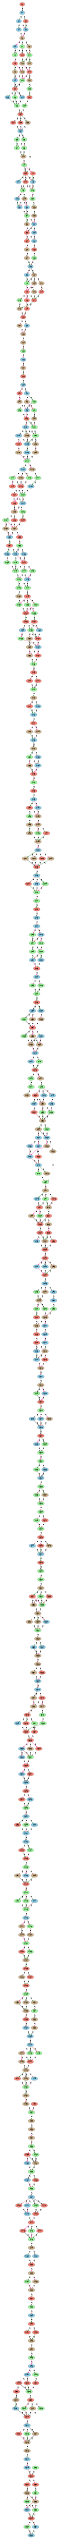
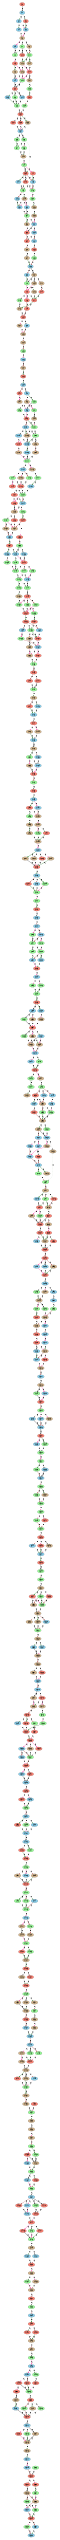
(17, 532) -> (21, 527)
